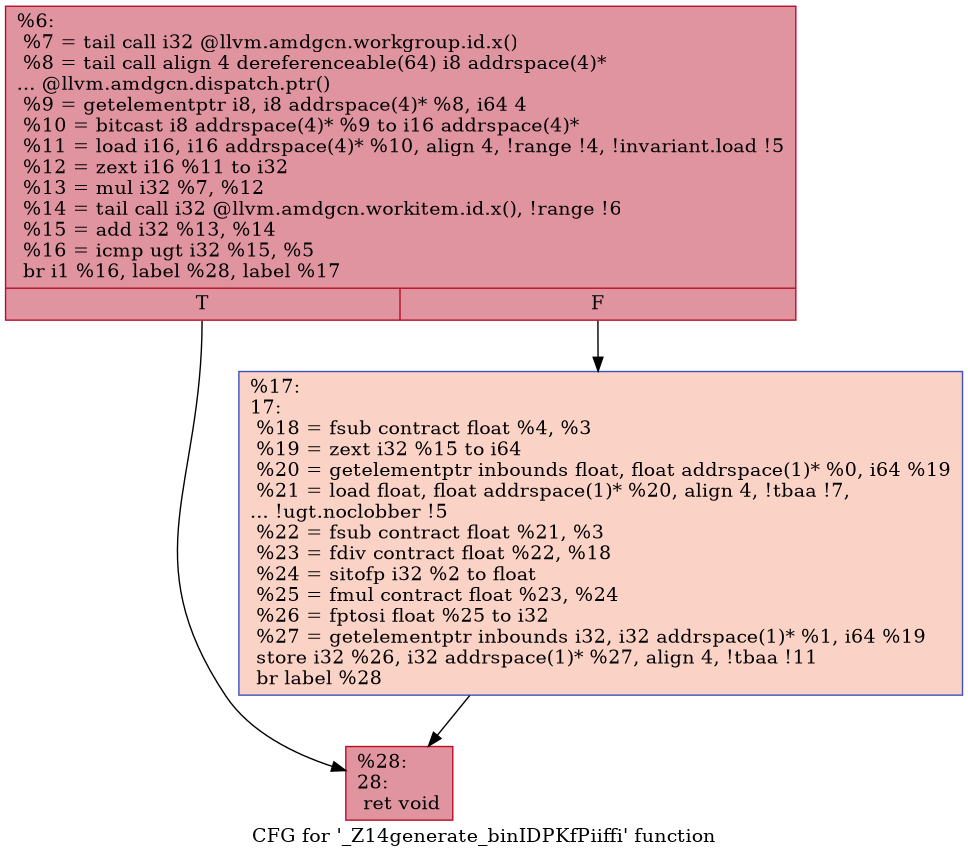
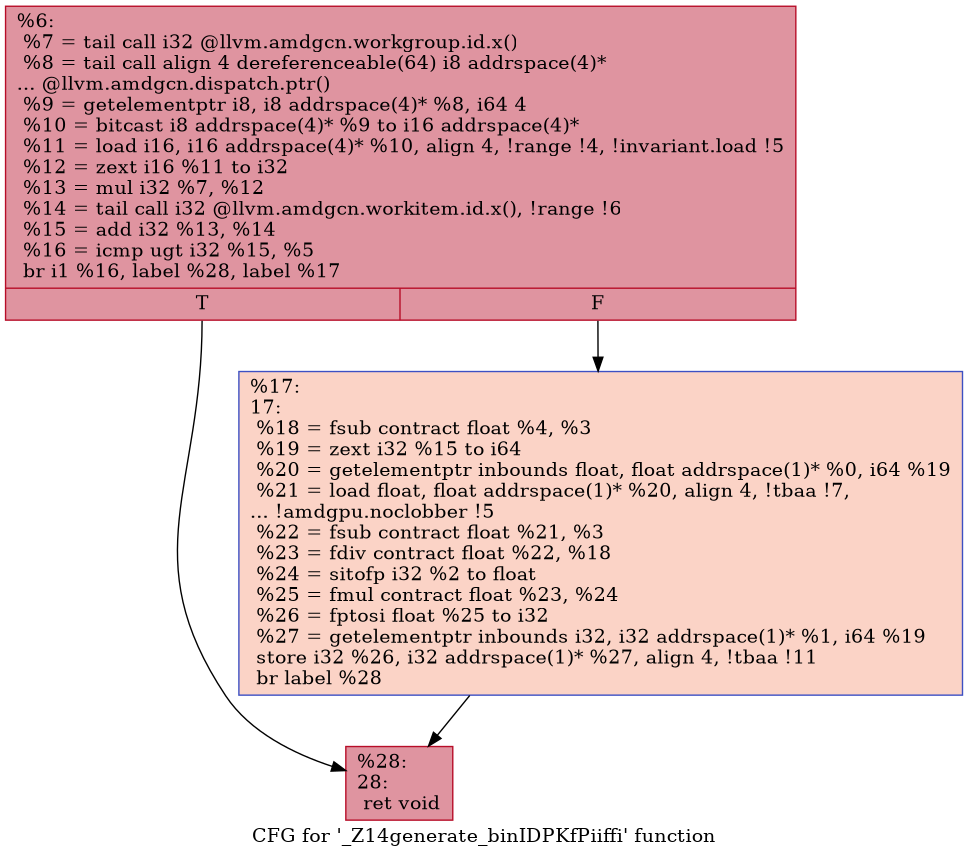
(349, 512) -> (373, 512)
